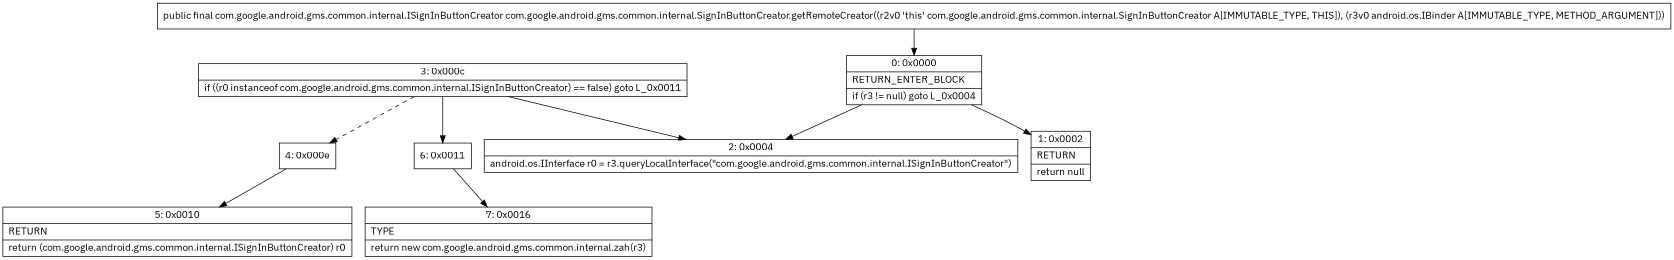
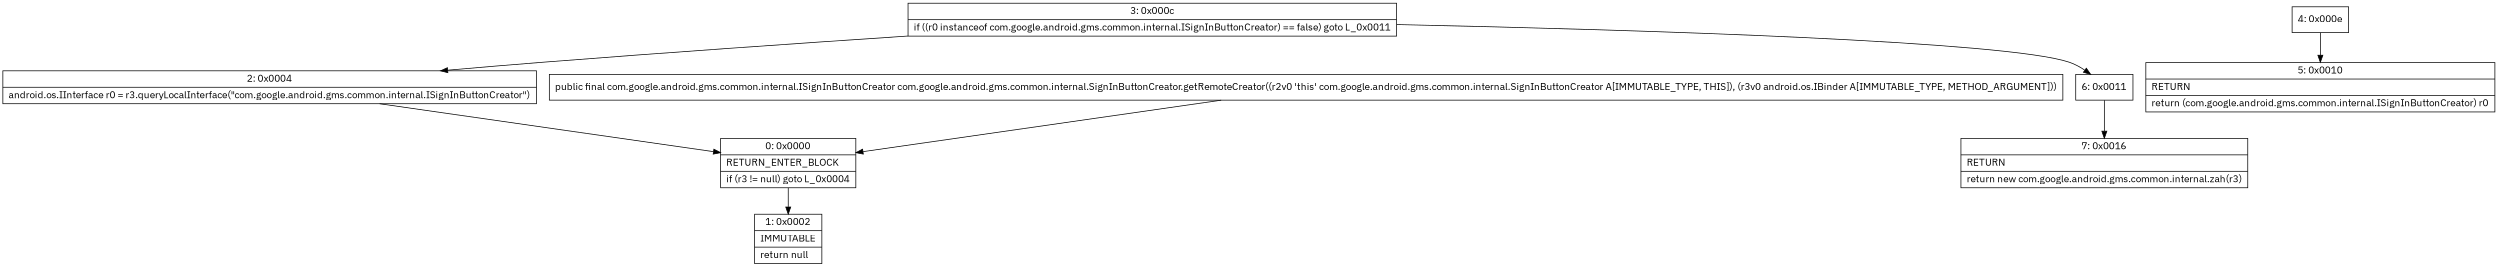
(375, 118) -> none
(827, 121) -> (547, 128)
(1056, 156) -> (788, 239)
(383, 231) -> (1986, 163)
